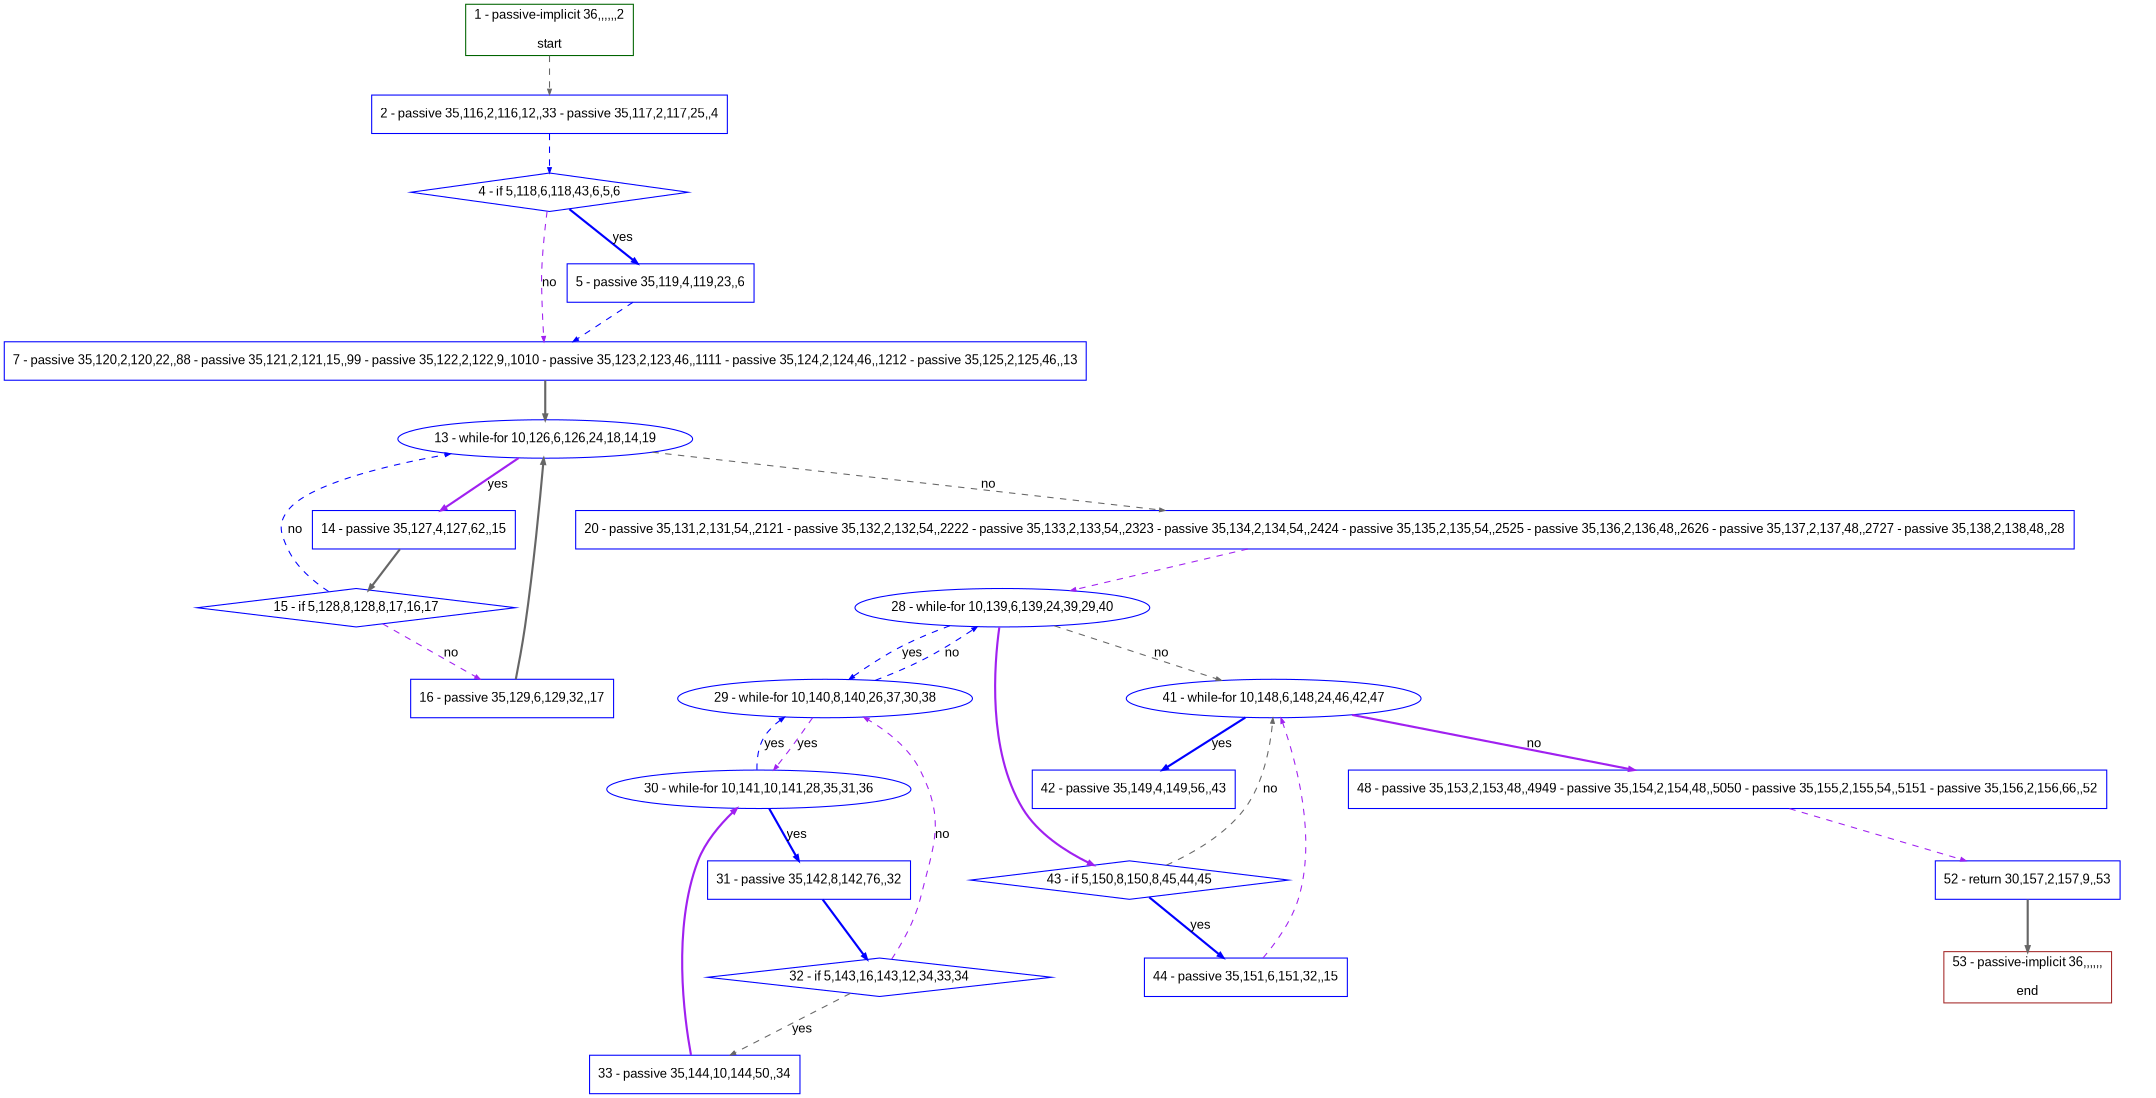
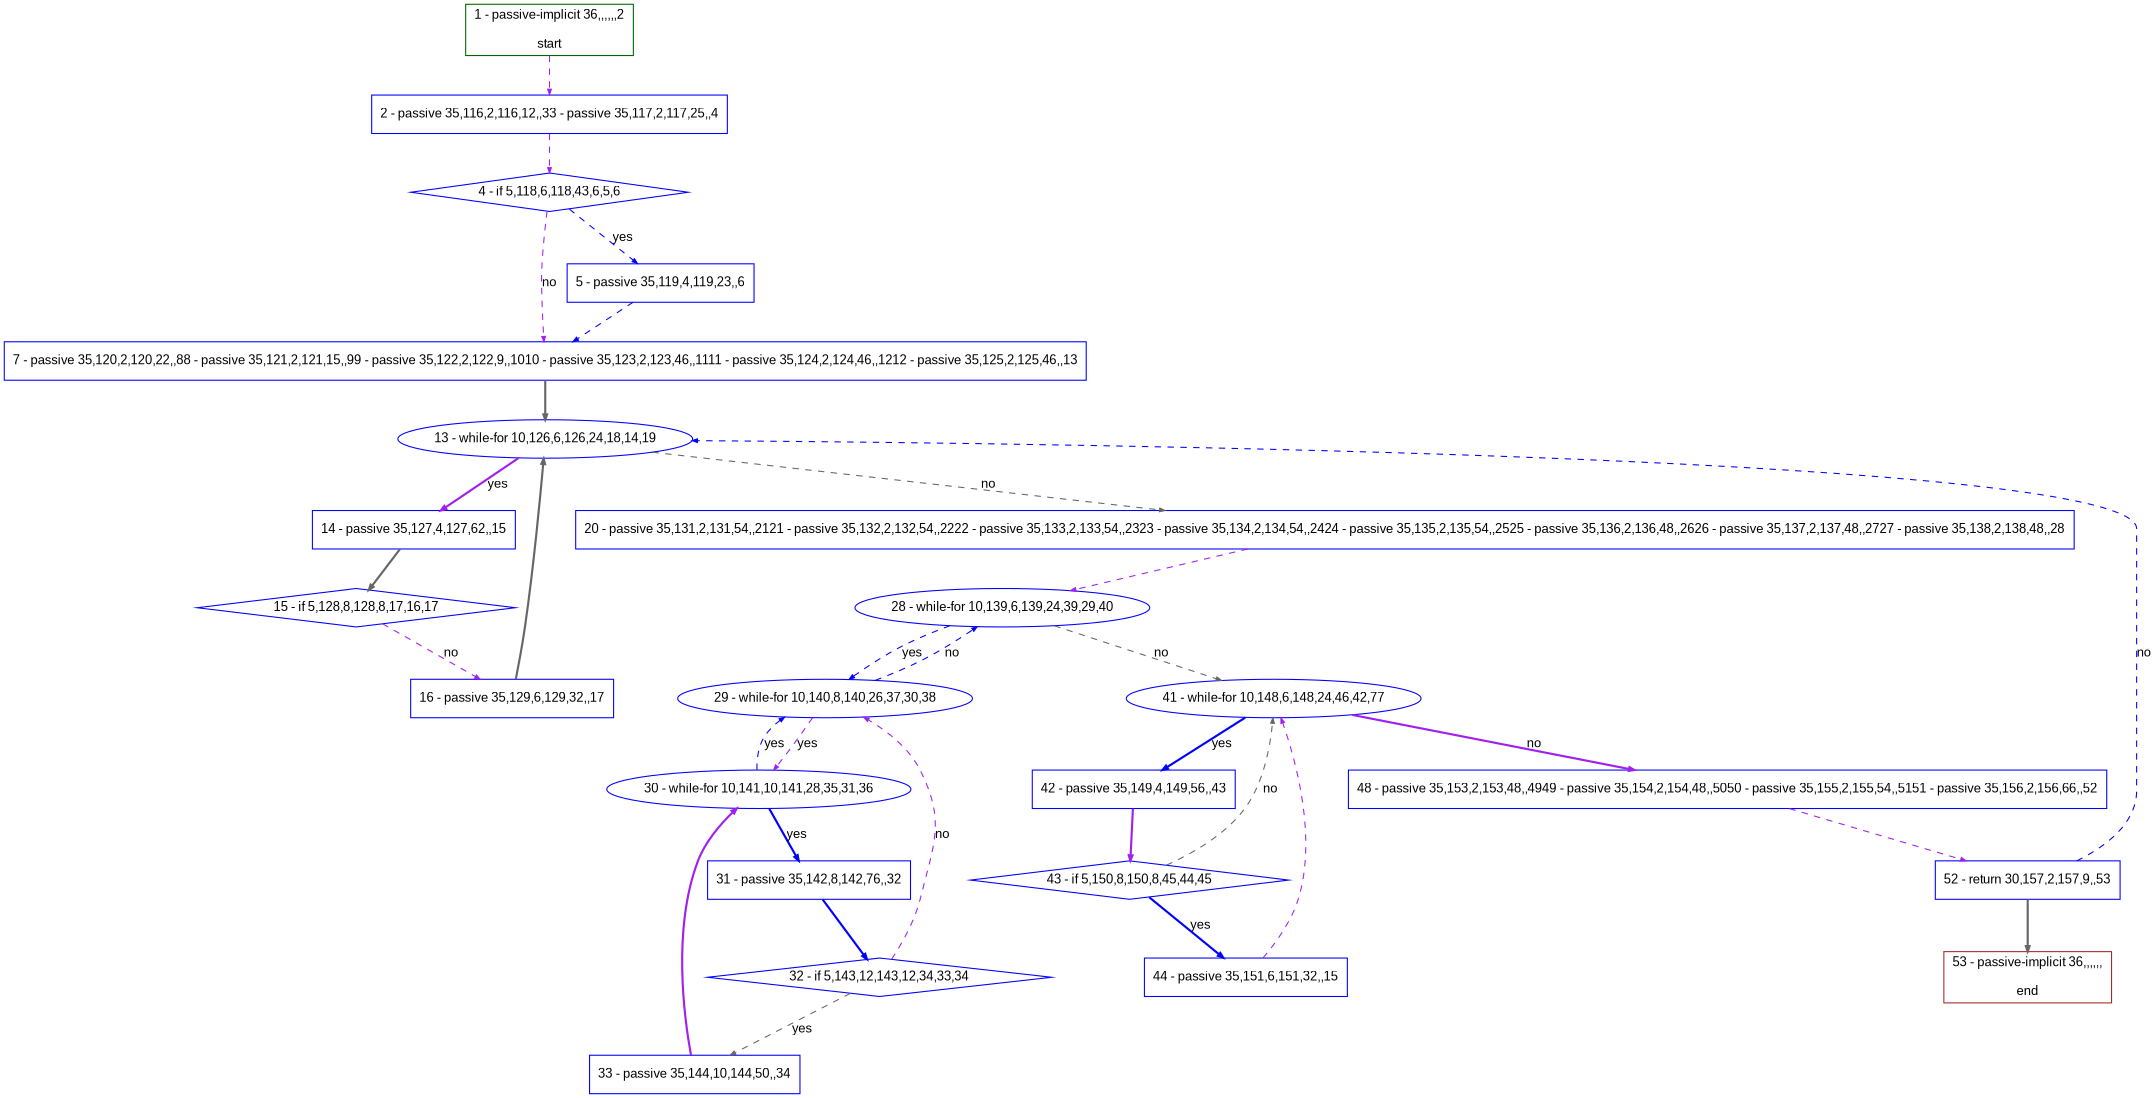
(550, 72) -> (550, 72)
(550, 151) -> (550, 151)
(601, 235) -> (601, 235)
(315, 491) -> (1601, 461)
(1274, 699) -> (1274, 699)
(1004, 763) -> (1132, 832)
(880, 977) -> (880, 977)
